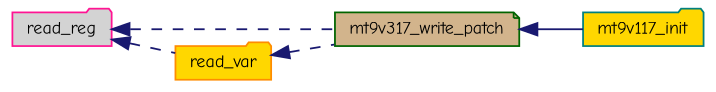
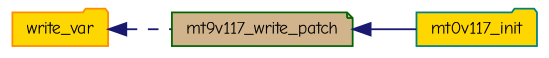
(62, 29) -> none
(427, 29) -> (262, 29)
(643, 29) -> (477, 29)
(223, 63) -> (60, 29)
